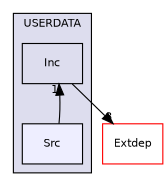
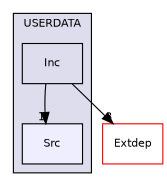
(60, 109) -> (45, 98)
